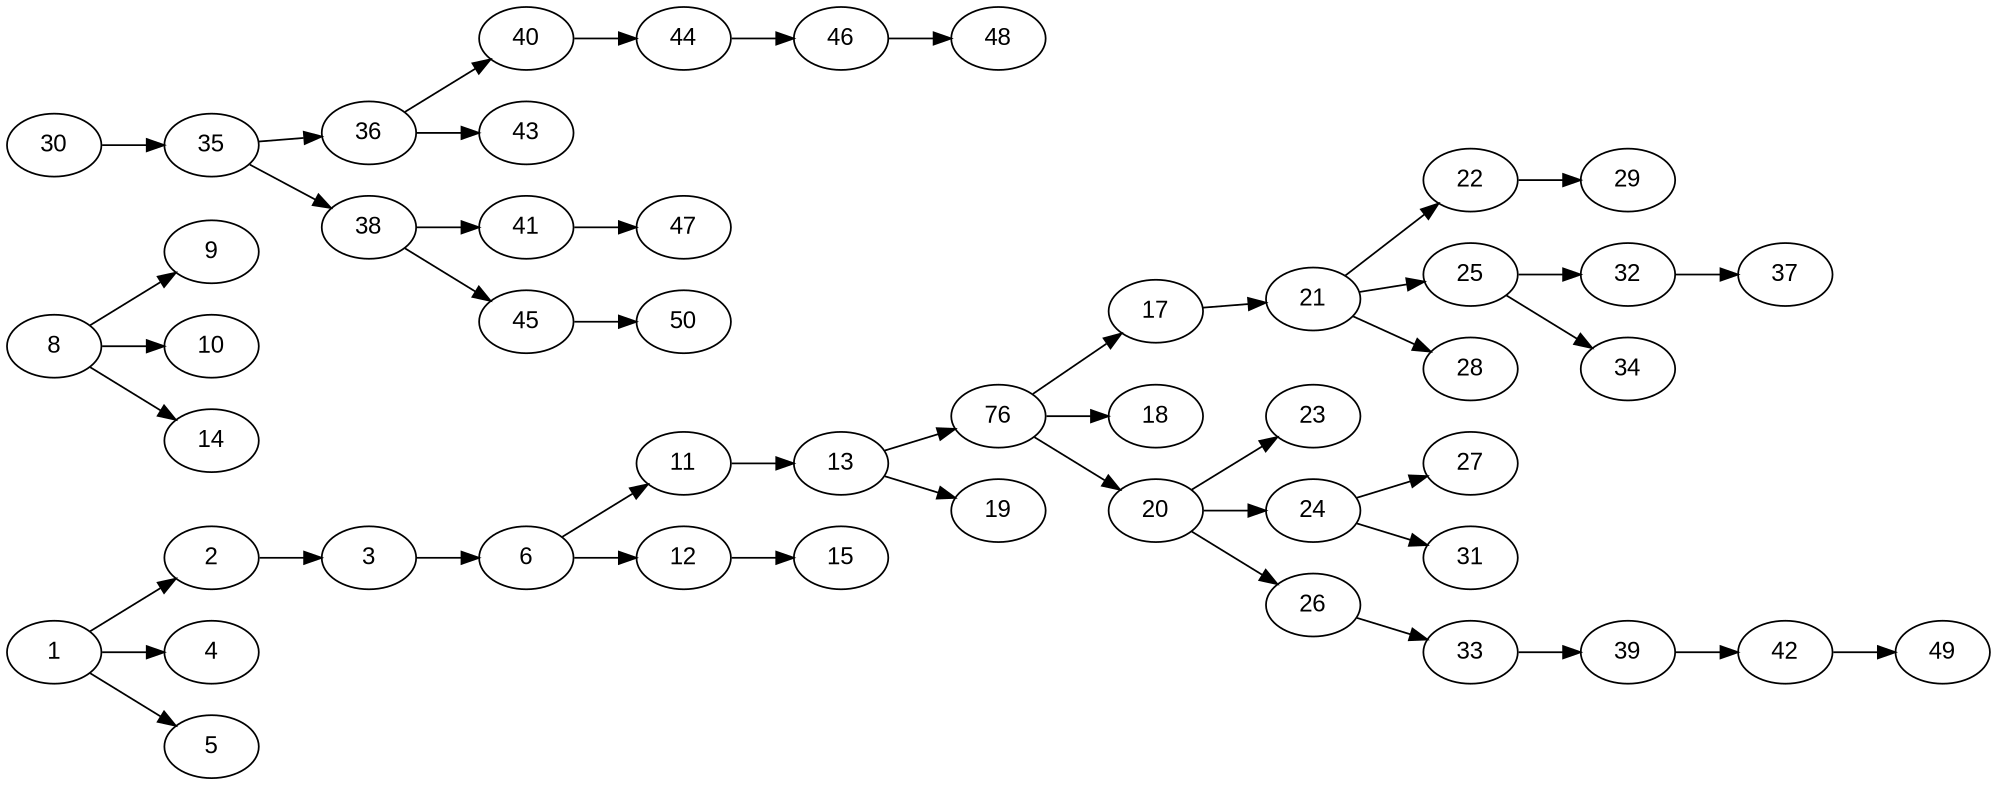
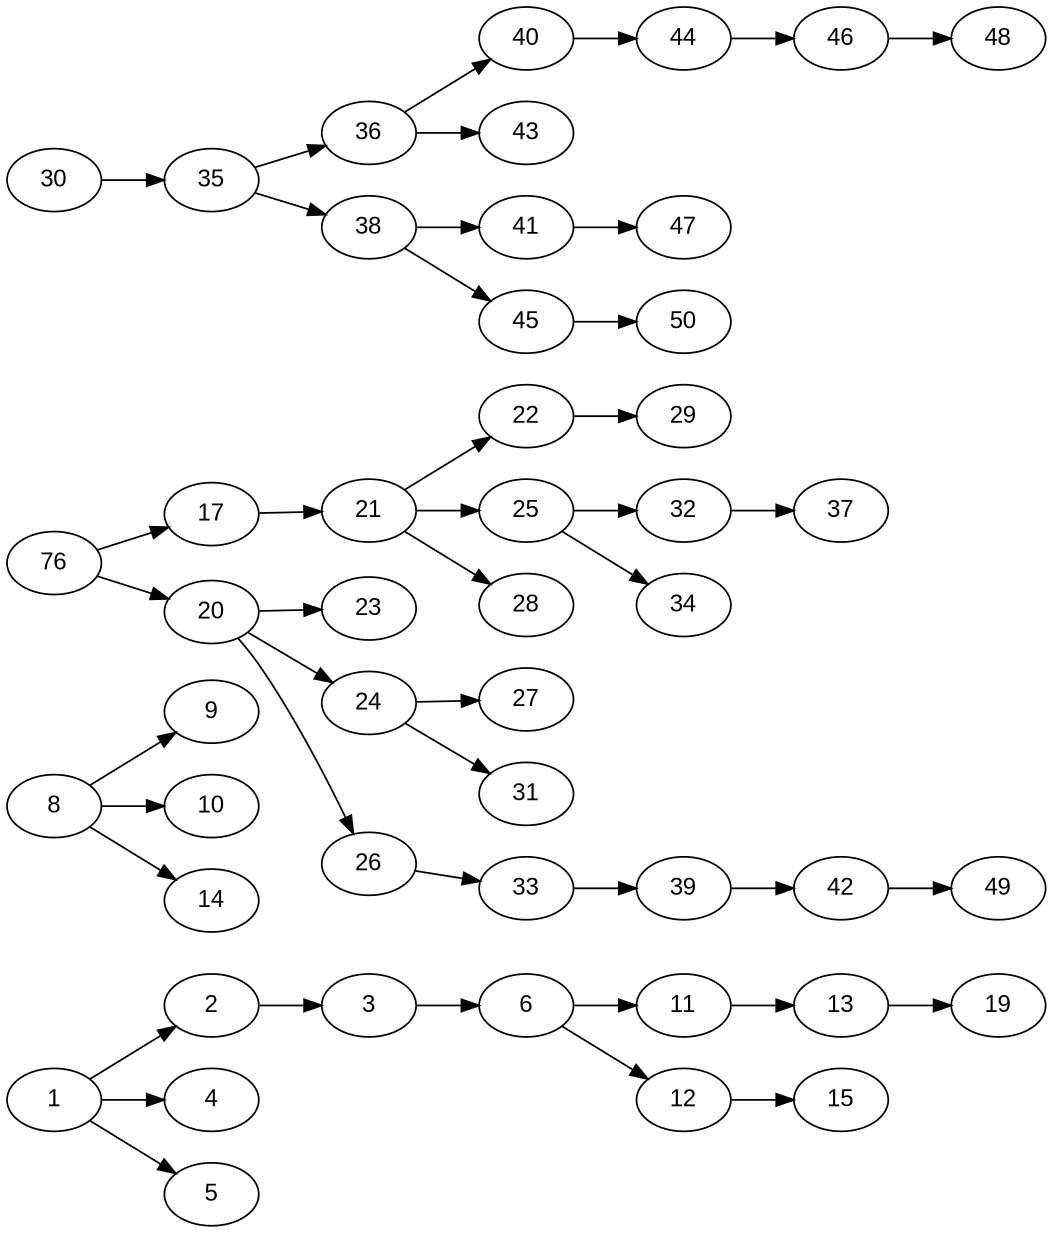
(1156, 416) -> none
(912, 442) -> none
